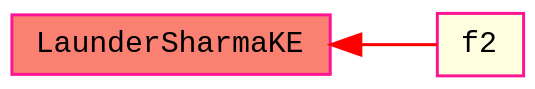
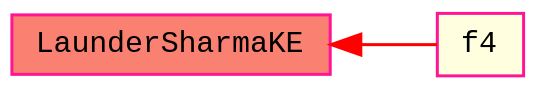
(480, 45) -> (480, 45)
